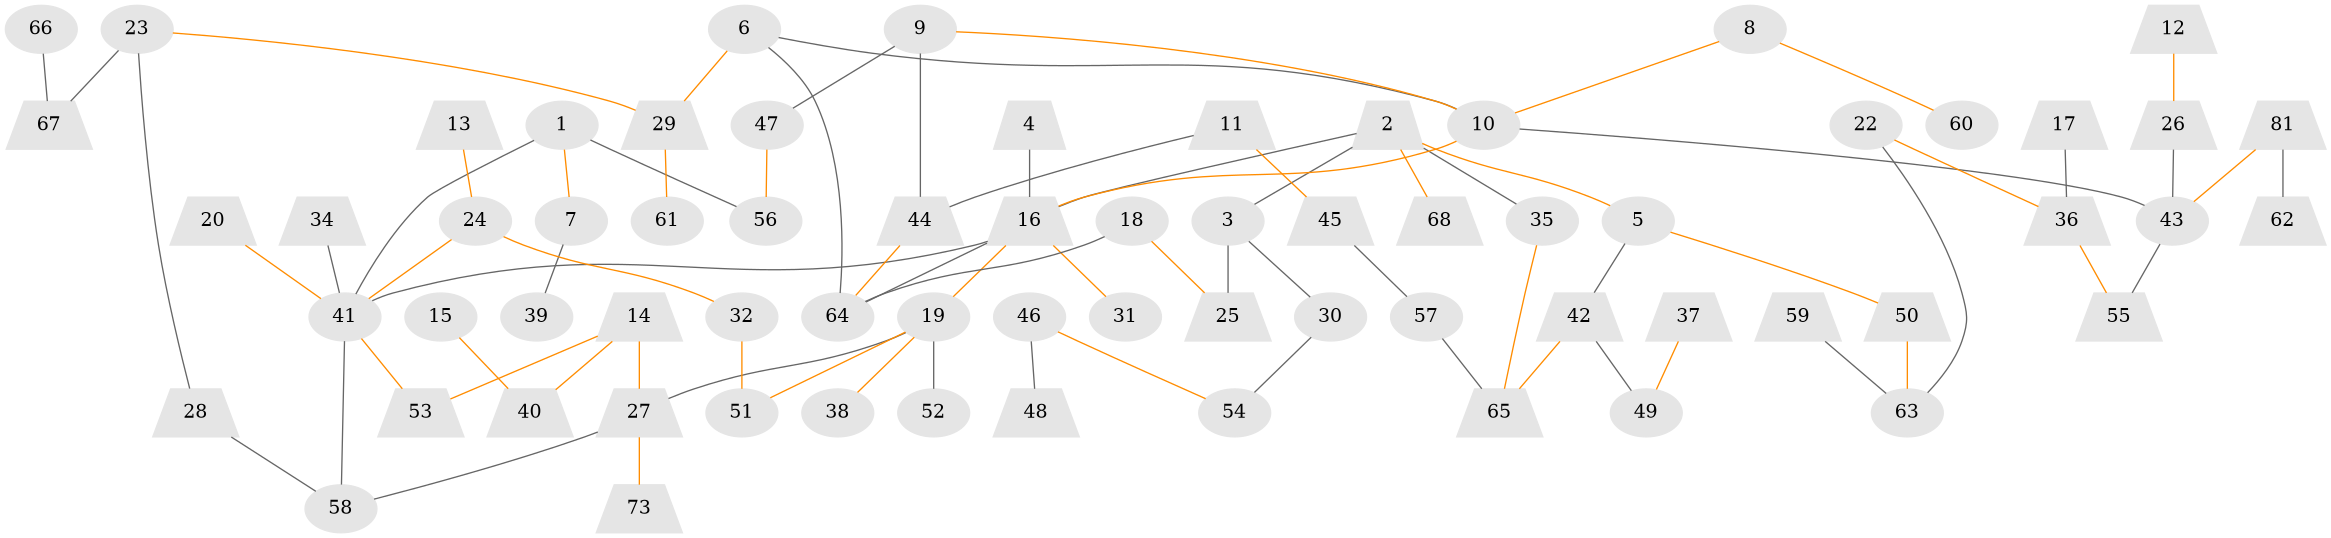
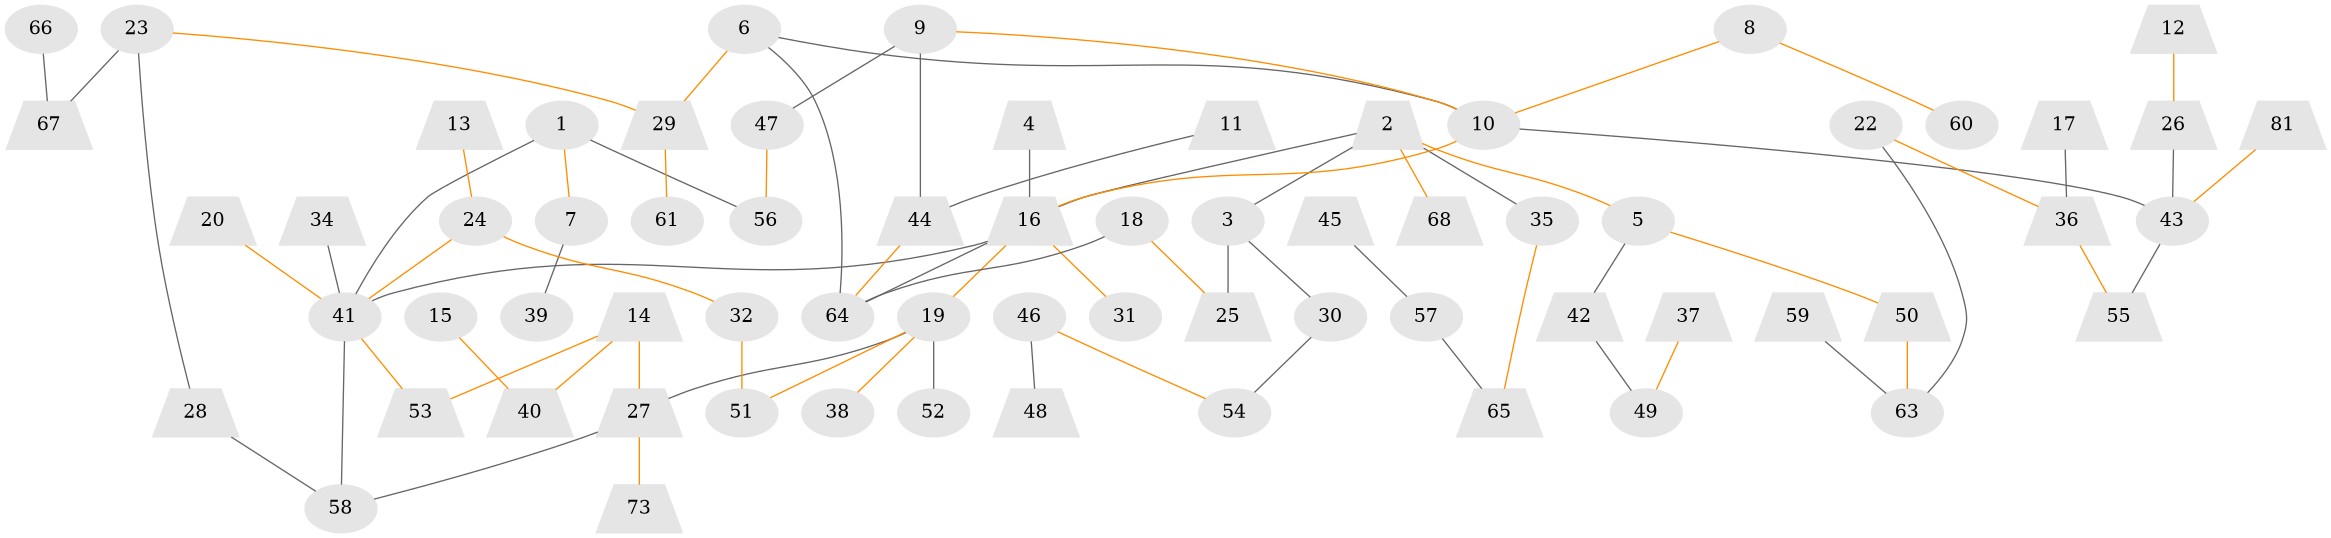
(1273, 165) -> none
(2283, 221) -> none
(1540, 365) -> none
